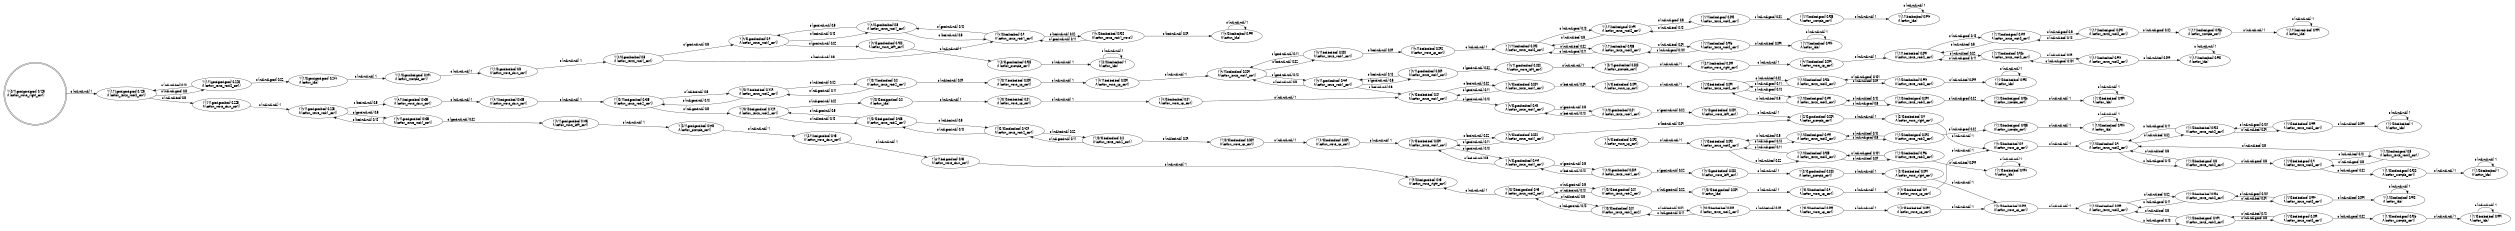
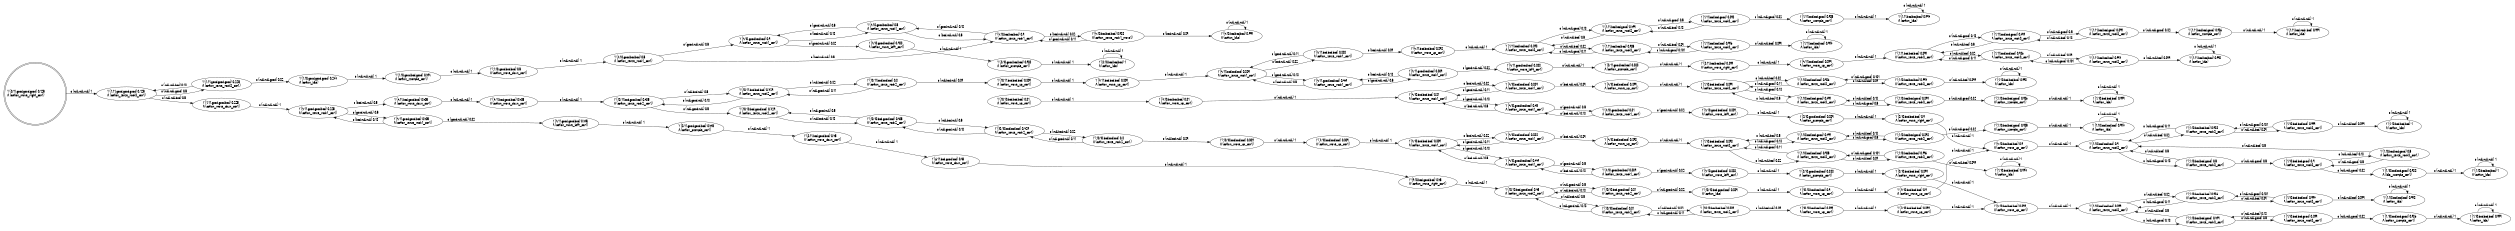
(1377, 91) -> (1470, 109)
(887, 102) -> none
(1670, 127) -> (1573, 140)
(2399, 173) -> (2399, 173)
(1471, 194) -> (1475, 186)
(1622, 211) -> (1622, 211)
